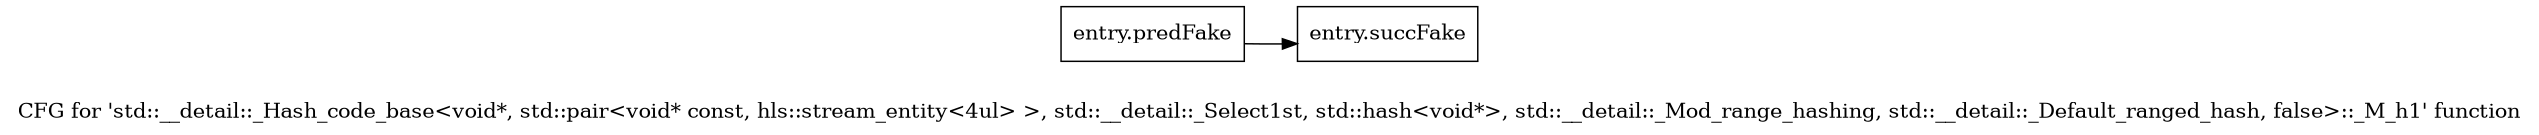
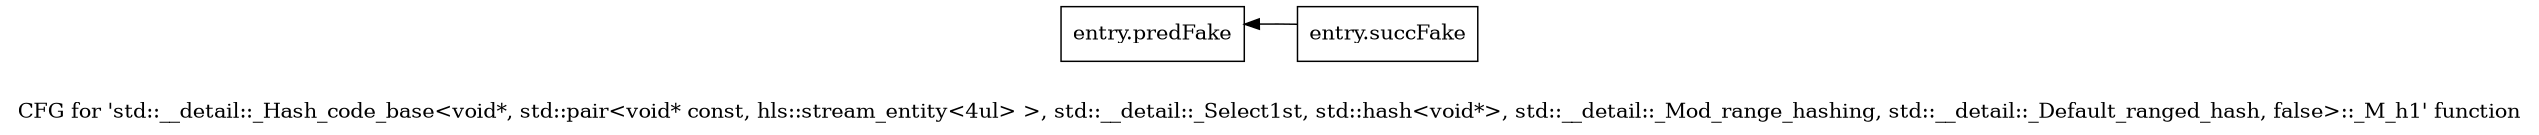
(1263, 44) -> (1278, 24)
